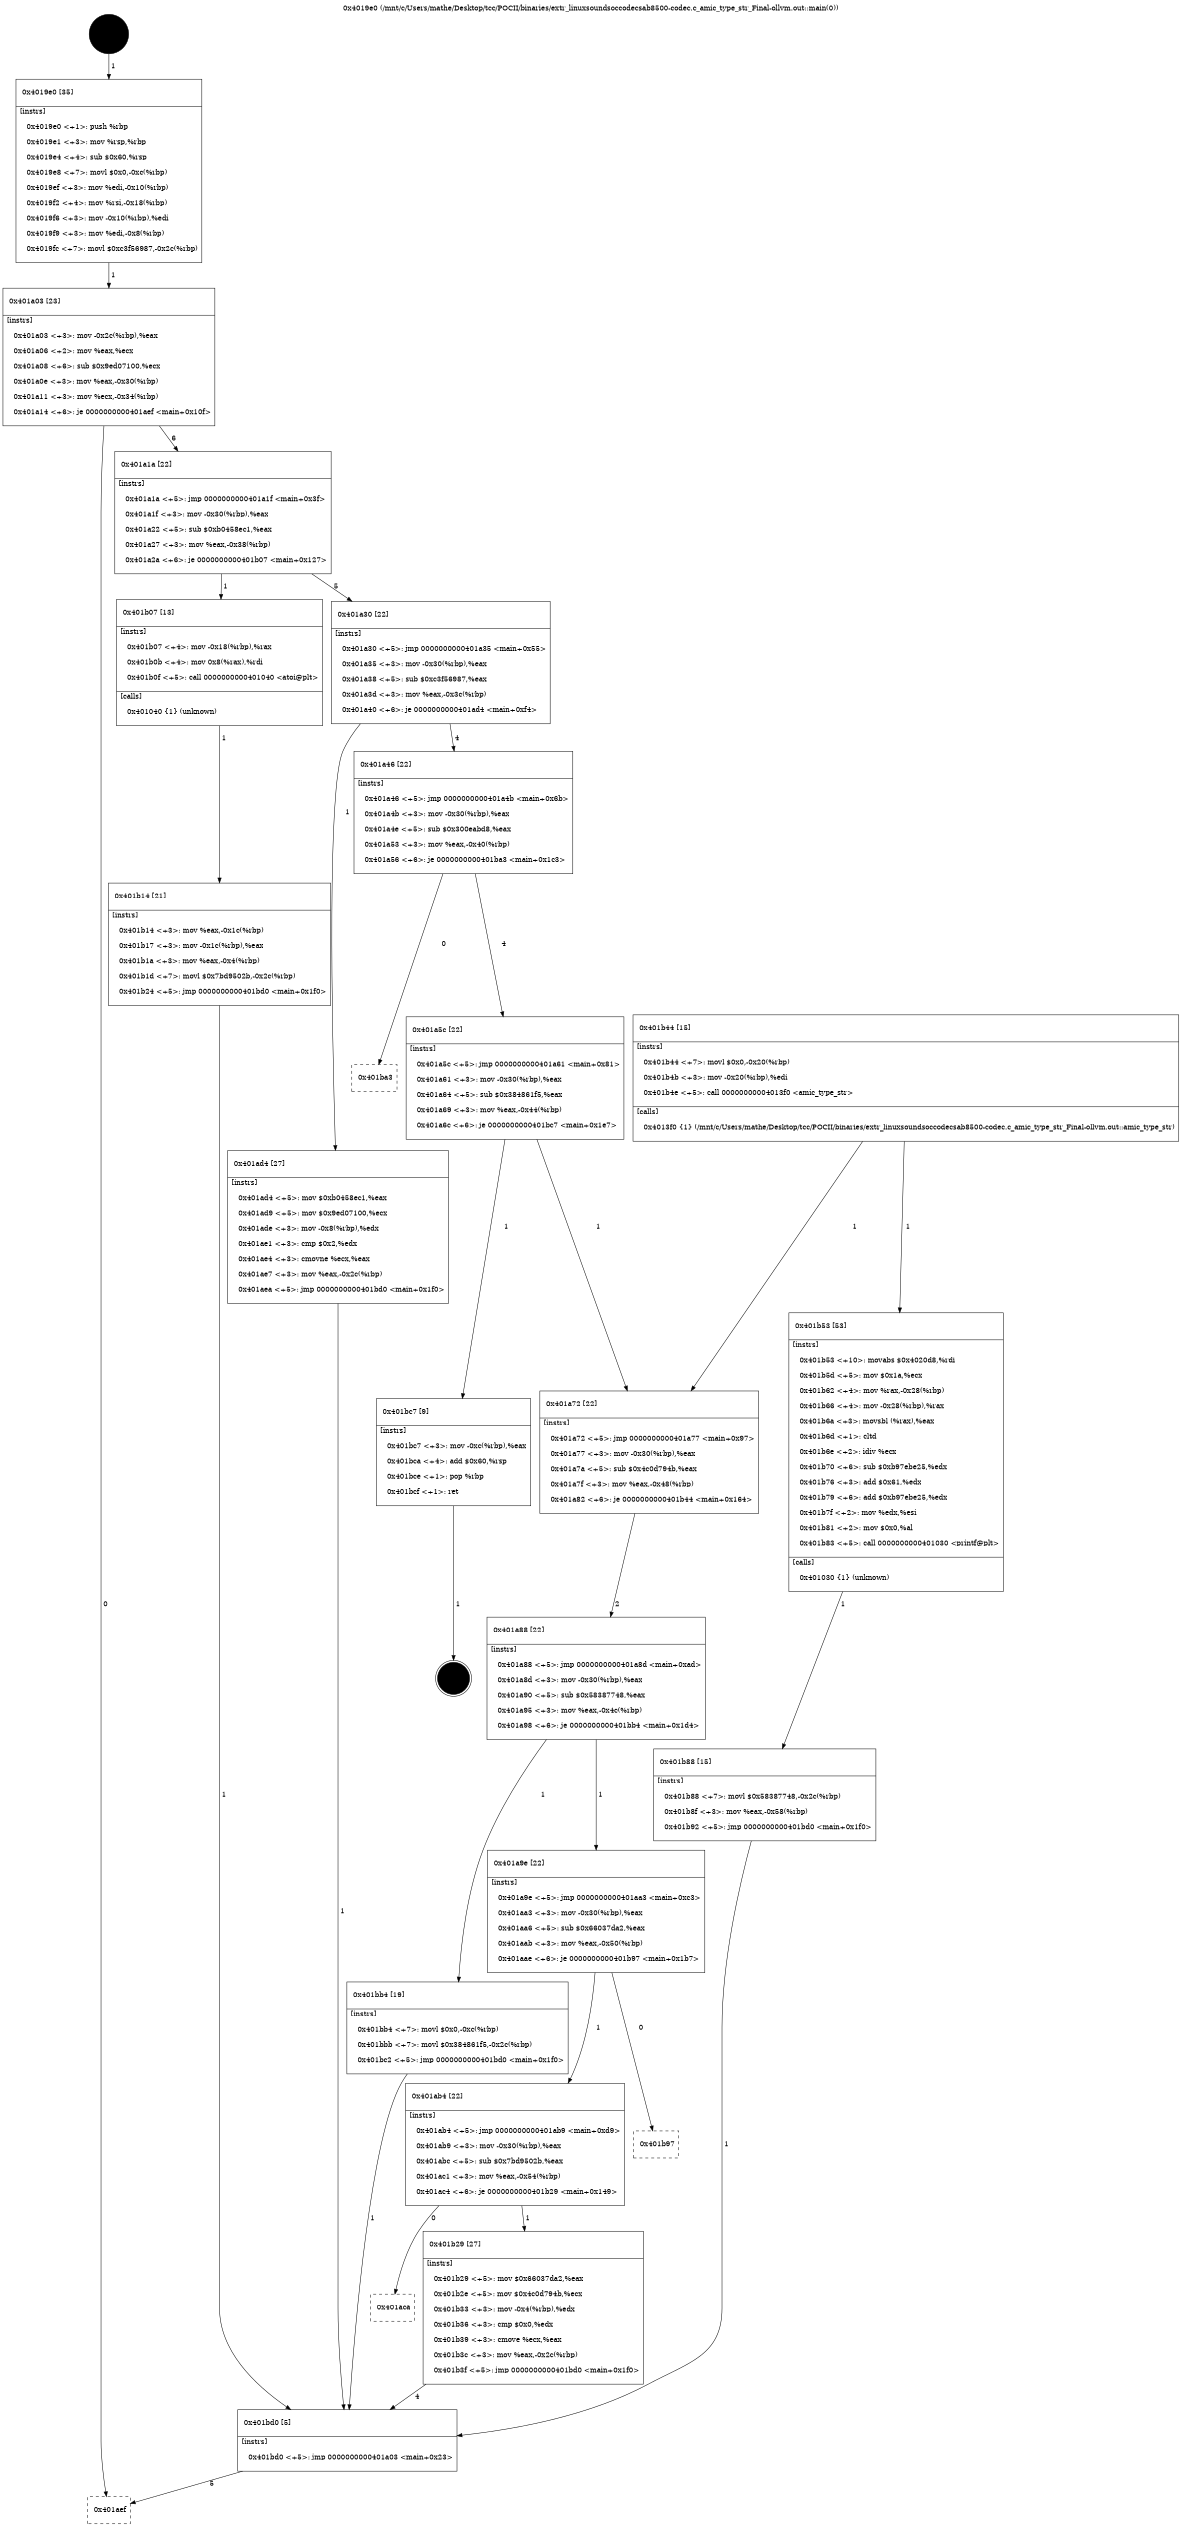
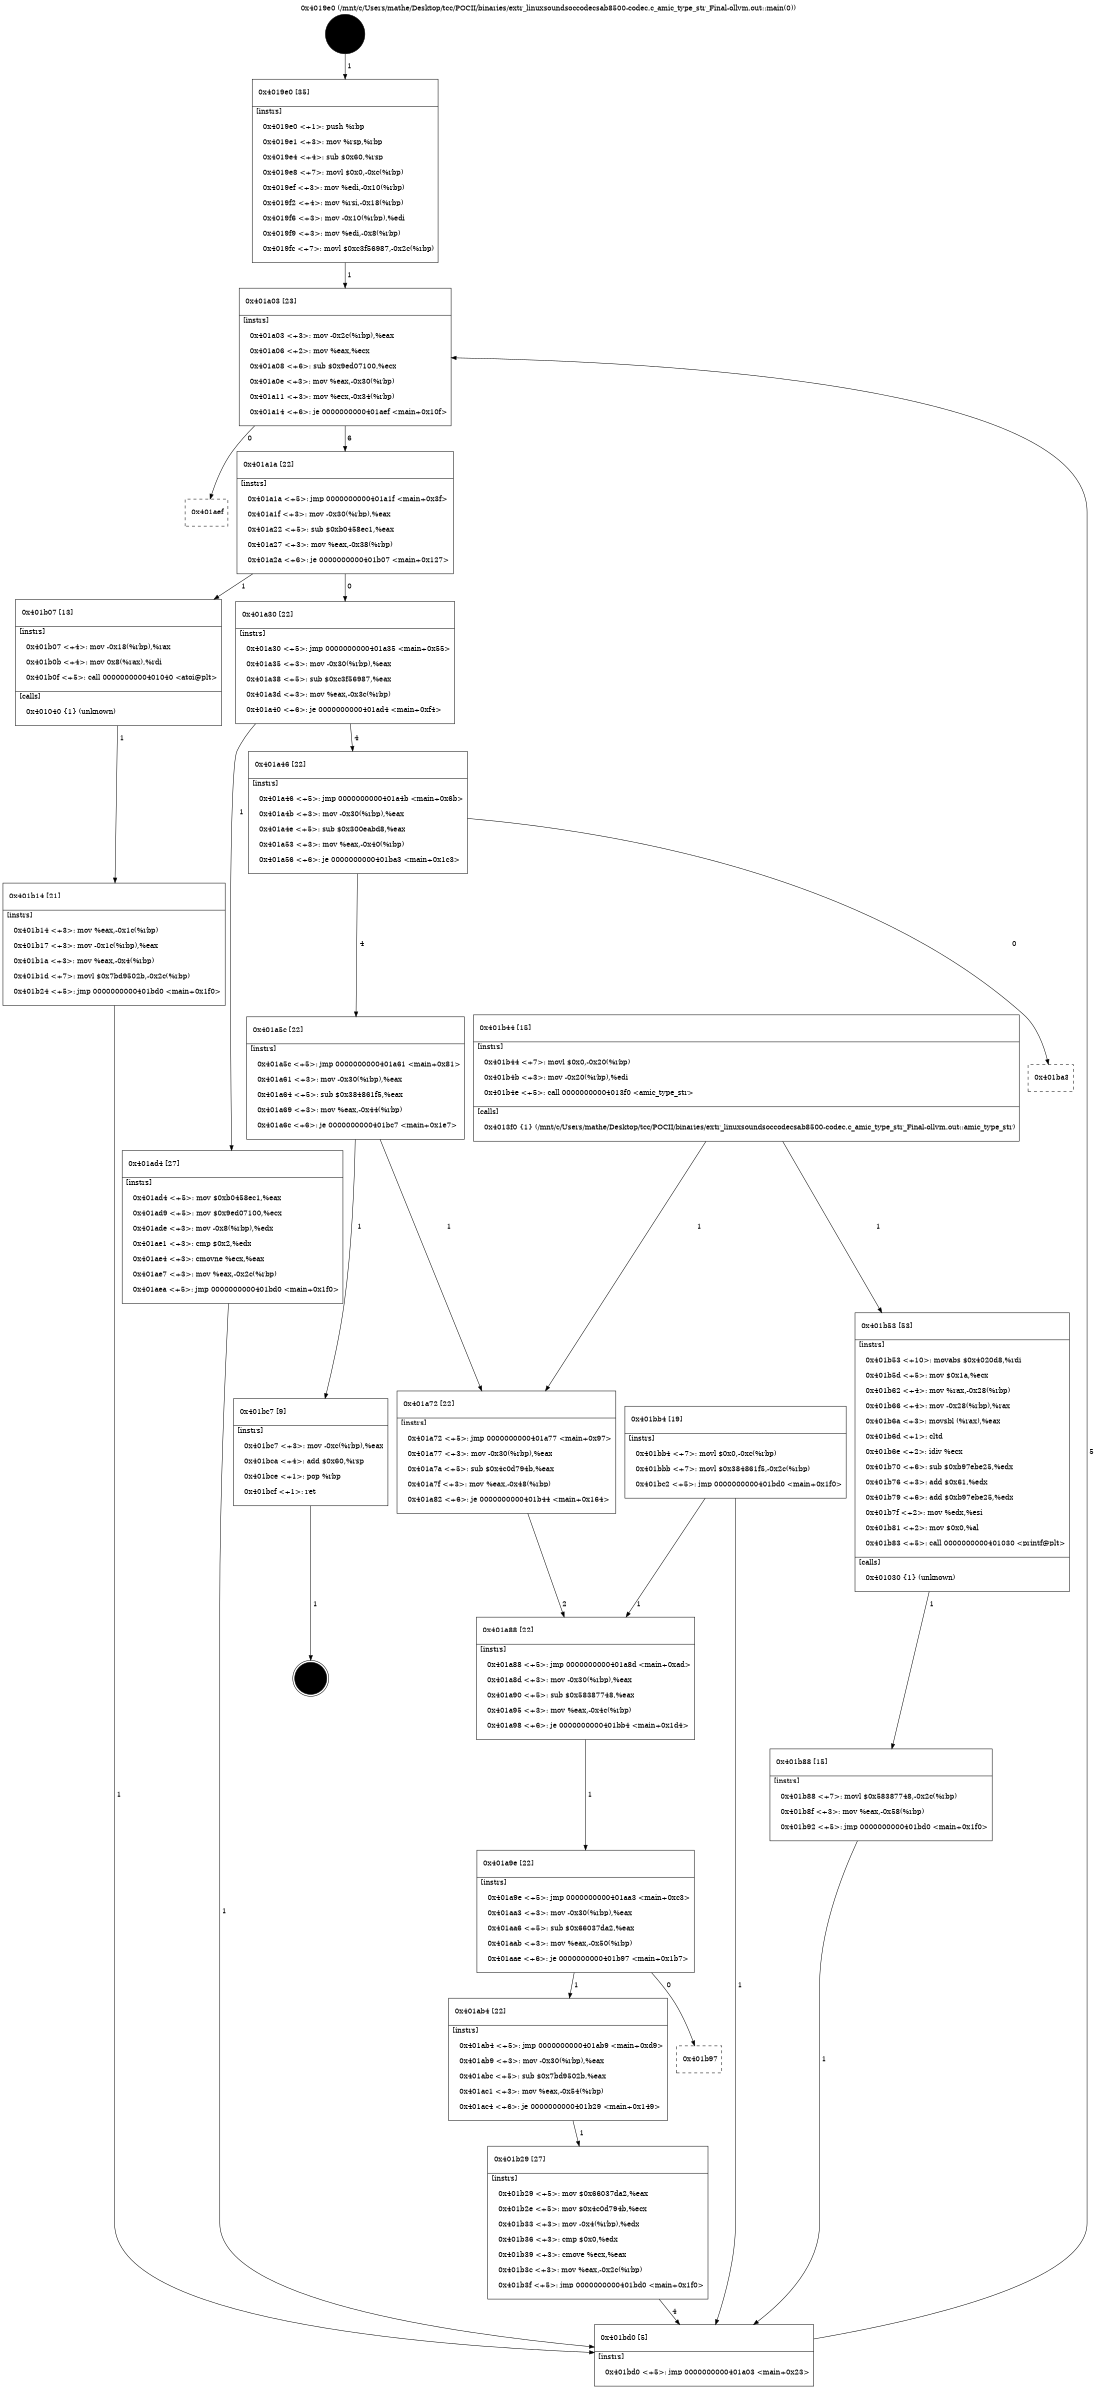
(335, 587) -> (349, 587)
(483, 1851) -> (667, 1556)
(393, 2308) -> none
(189, 2487) -> (1087, 1183)
